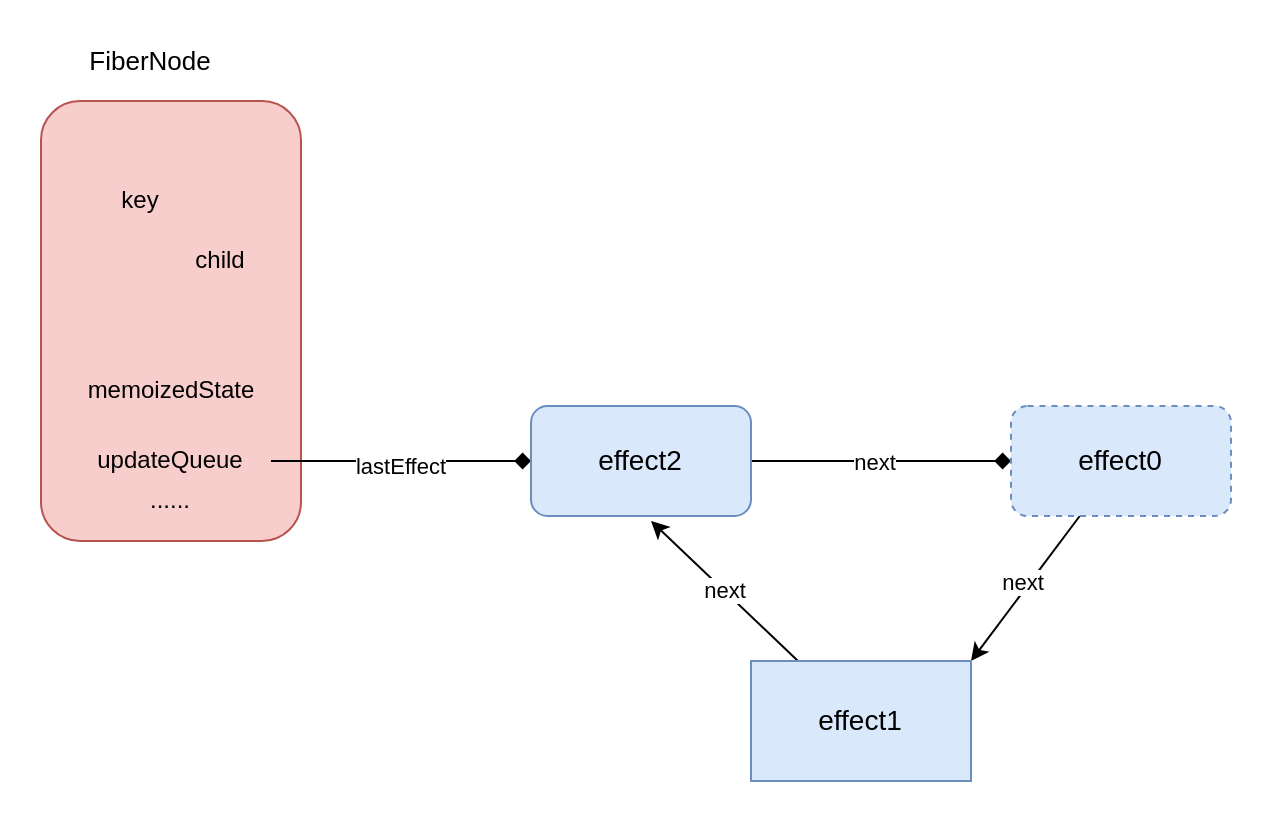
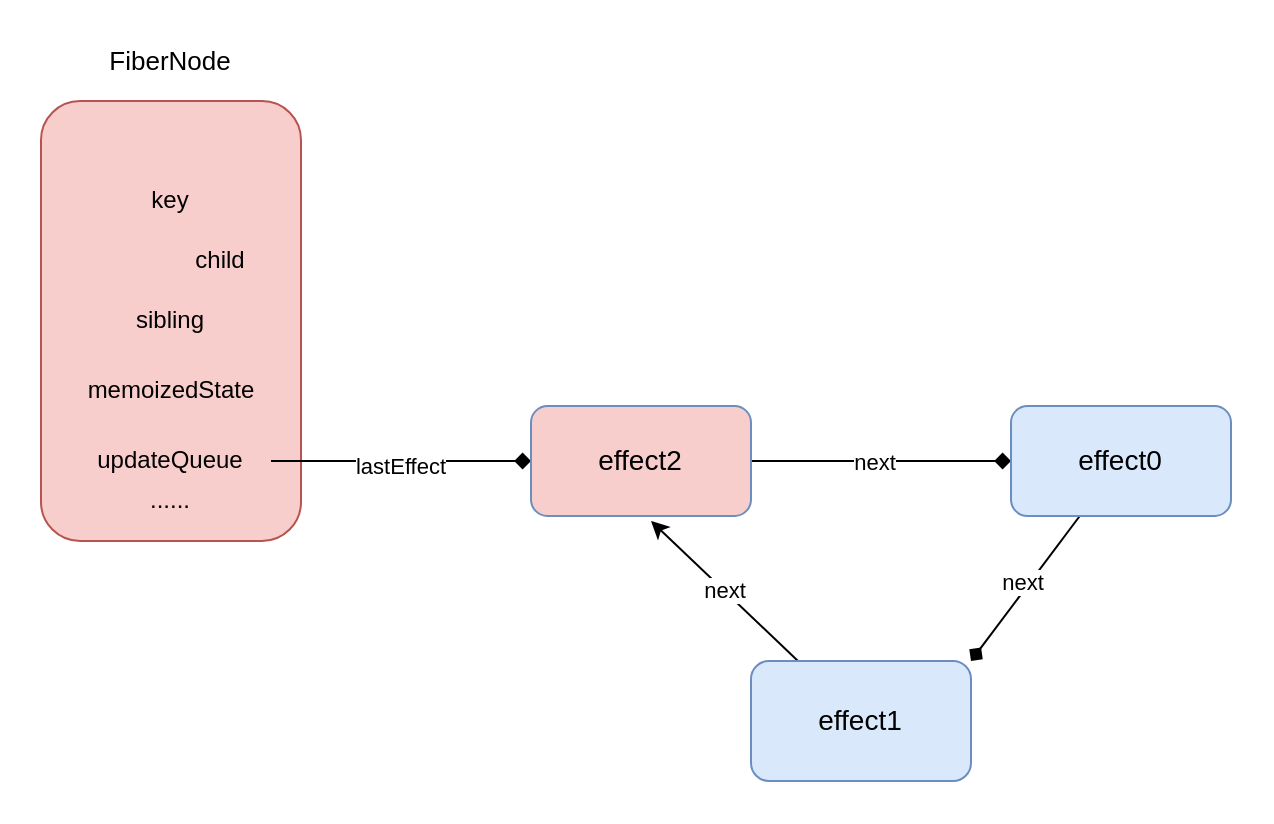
(151, 61) -> (171, 61)
(141, 201) -> (171, 201)
none -> (171, 321)
(641, 461) -> (641, 461)
(1121, 461) -> (1121, 461)
(980, 648) -> (981, 648)
(861, 721) -> (861, 721)
